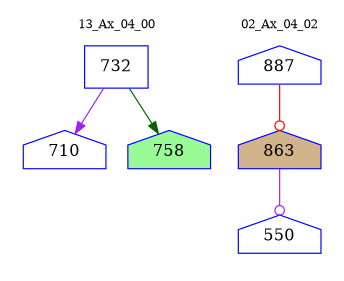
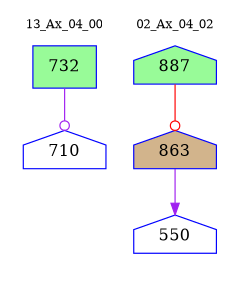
(116, 67) -> (65, 67)
(280, 67) -> (175, 67)
(93, 106) -> (65, 105)
(169, 152) -> none
(280, 187) -> (175, 186)
